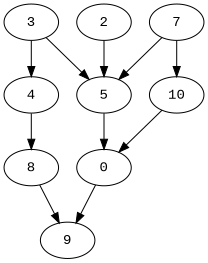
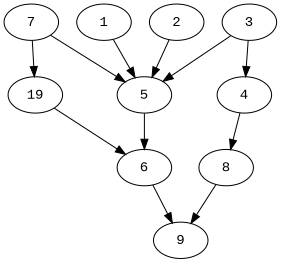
none -> (104, 22)
(177, 95) -> (35, 95)
(104, 168) -> (144, 168)
